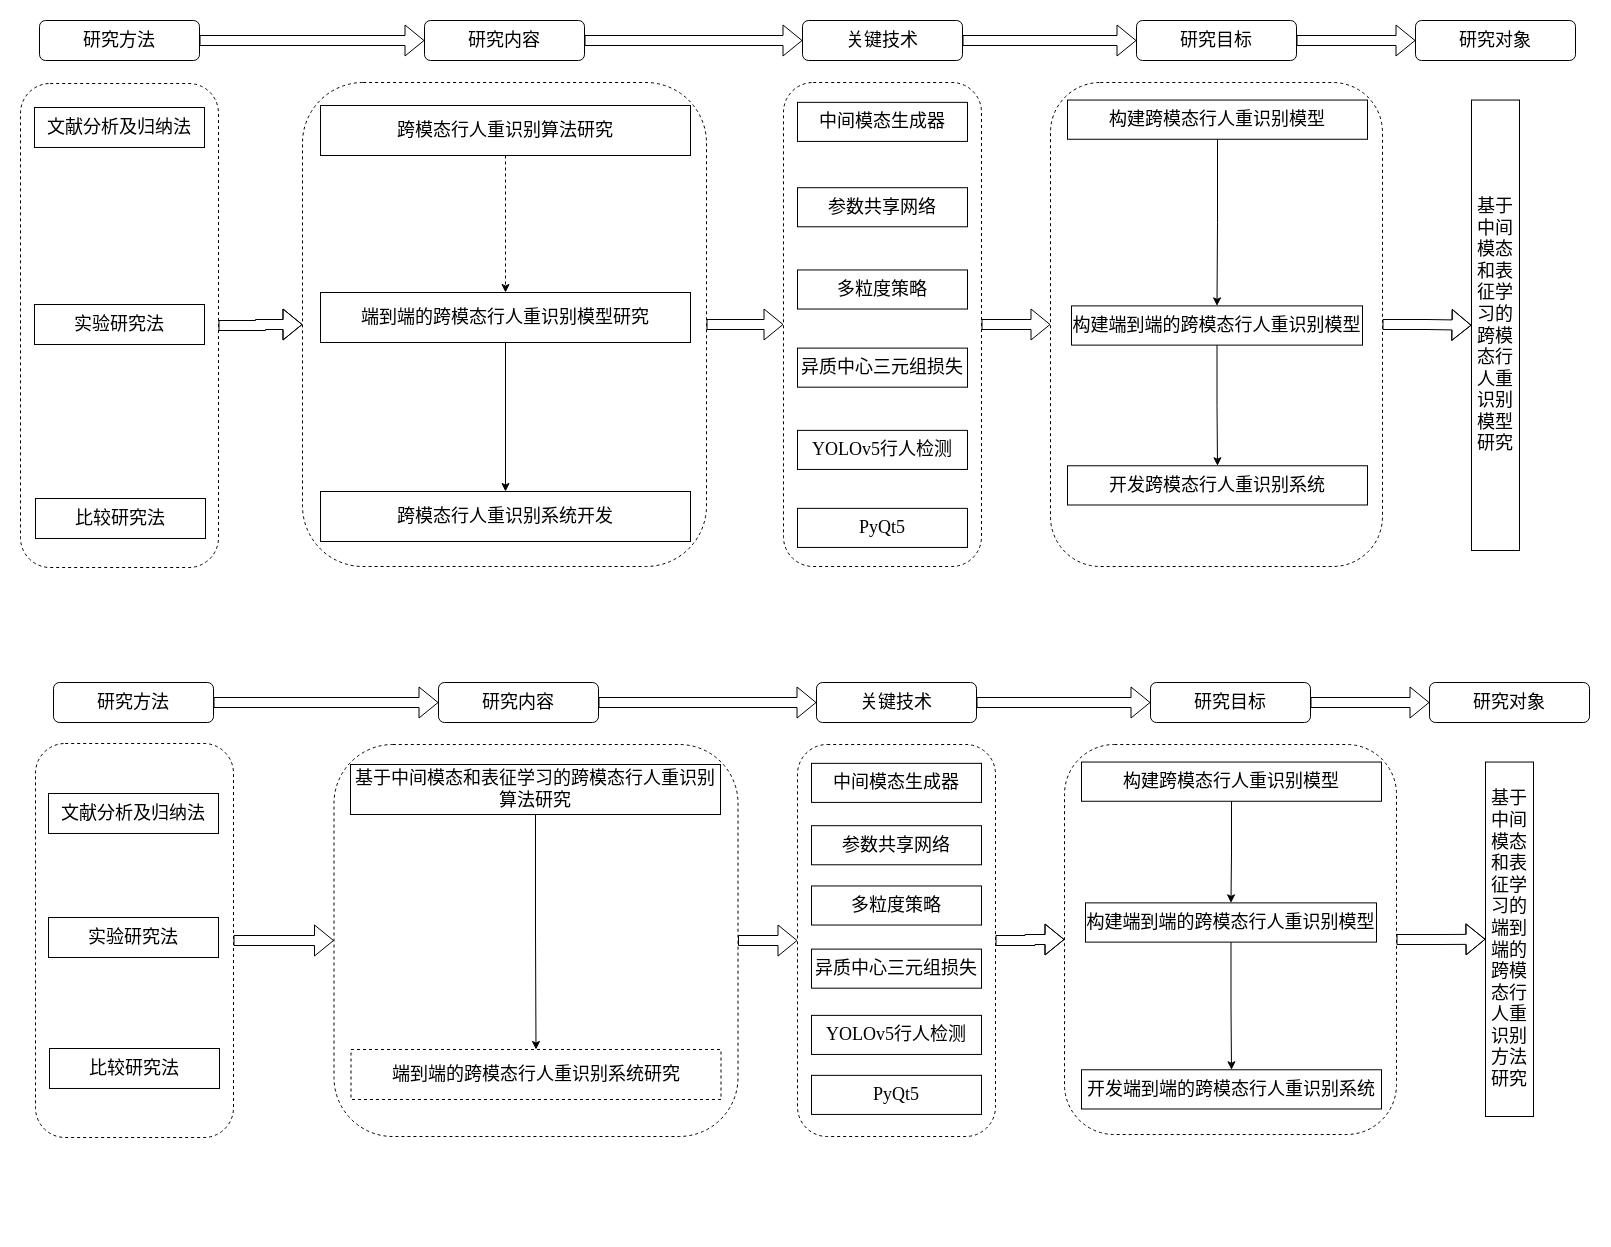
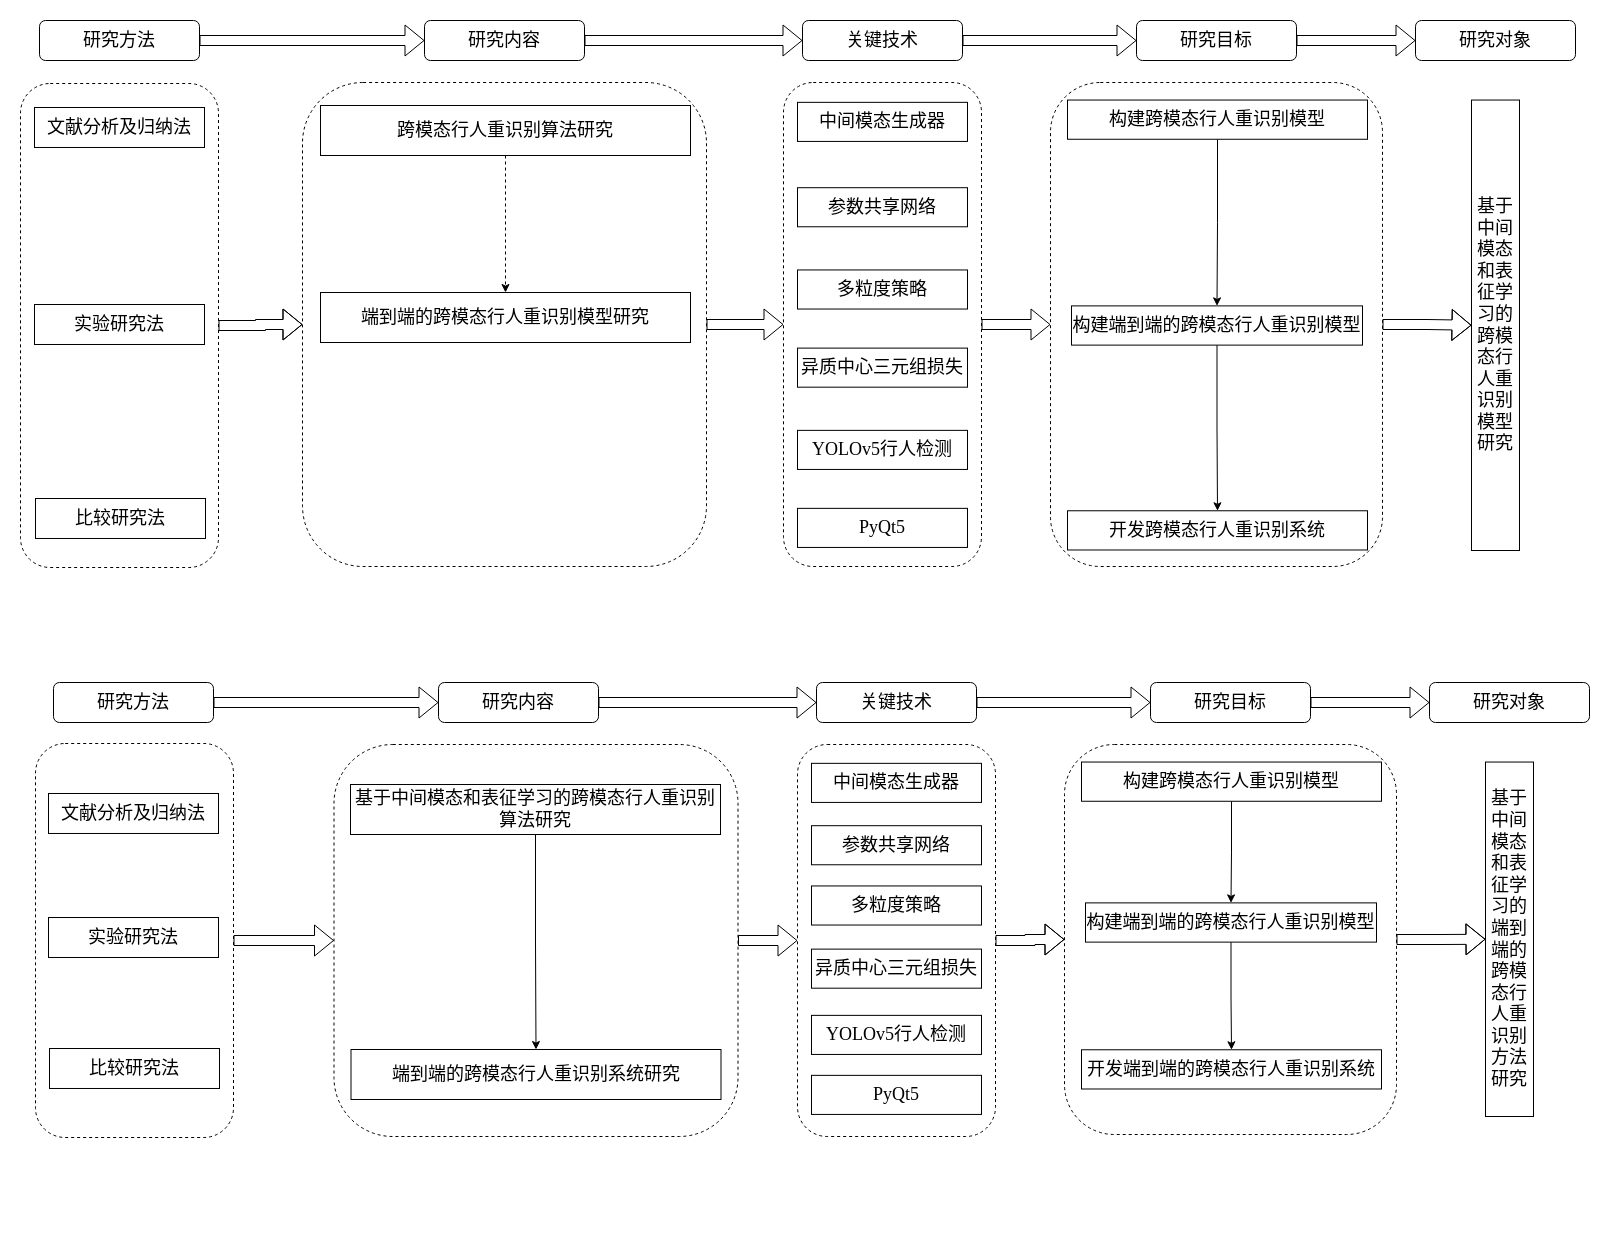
(506, 414) -> none
(1218, 485) -> (1218, 530)
(506, 517) -> none
(536, 790) -> (536, 810)
(536, 1075) -> (536, 1075)
(1232, 1089) -> (1232, 1069)
